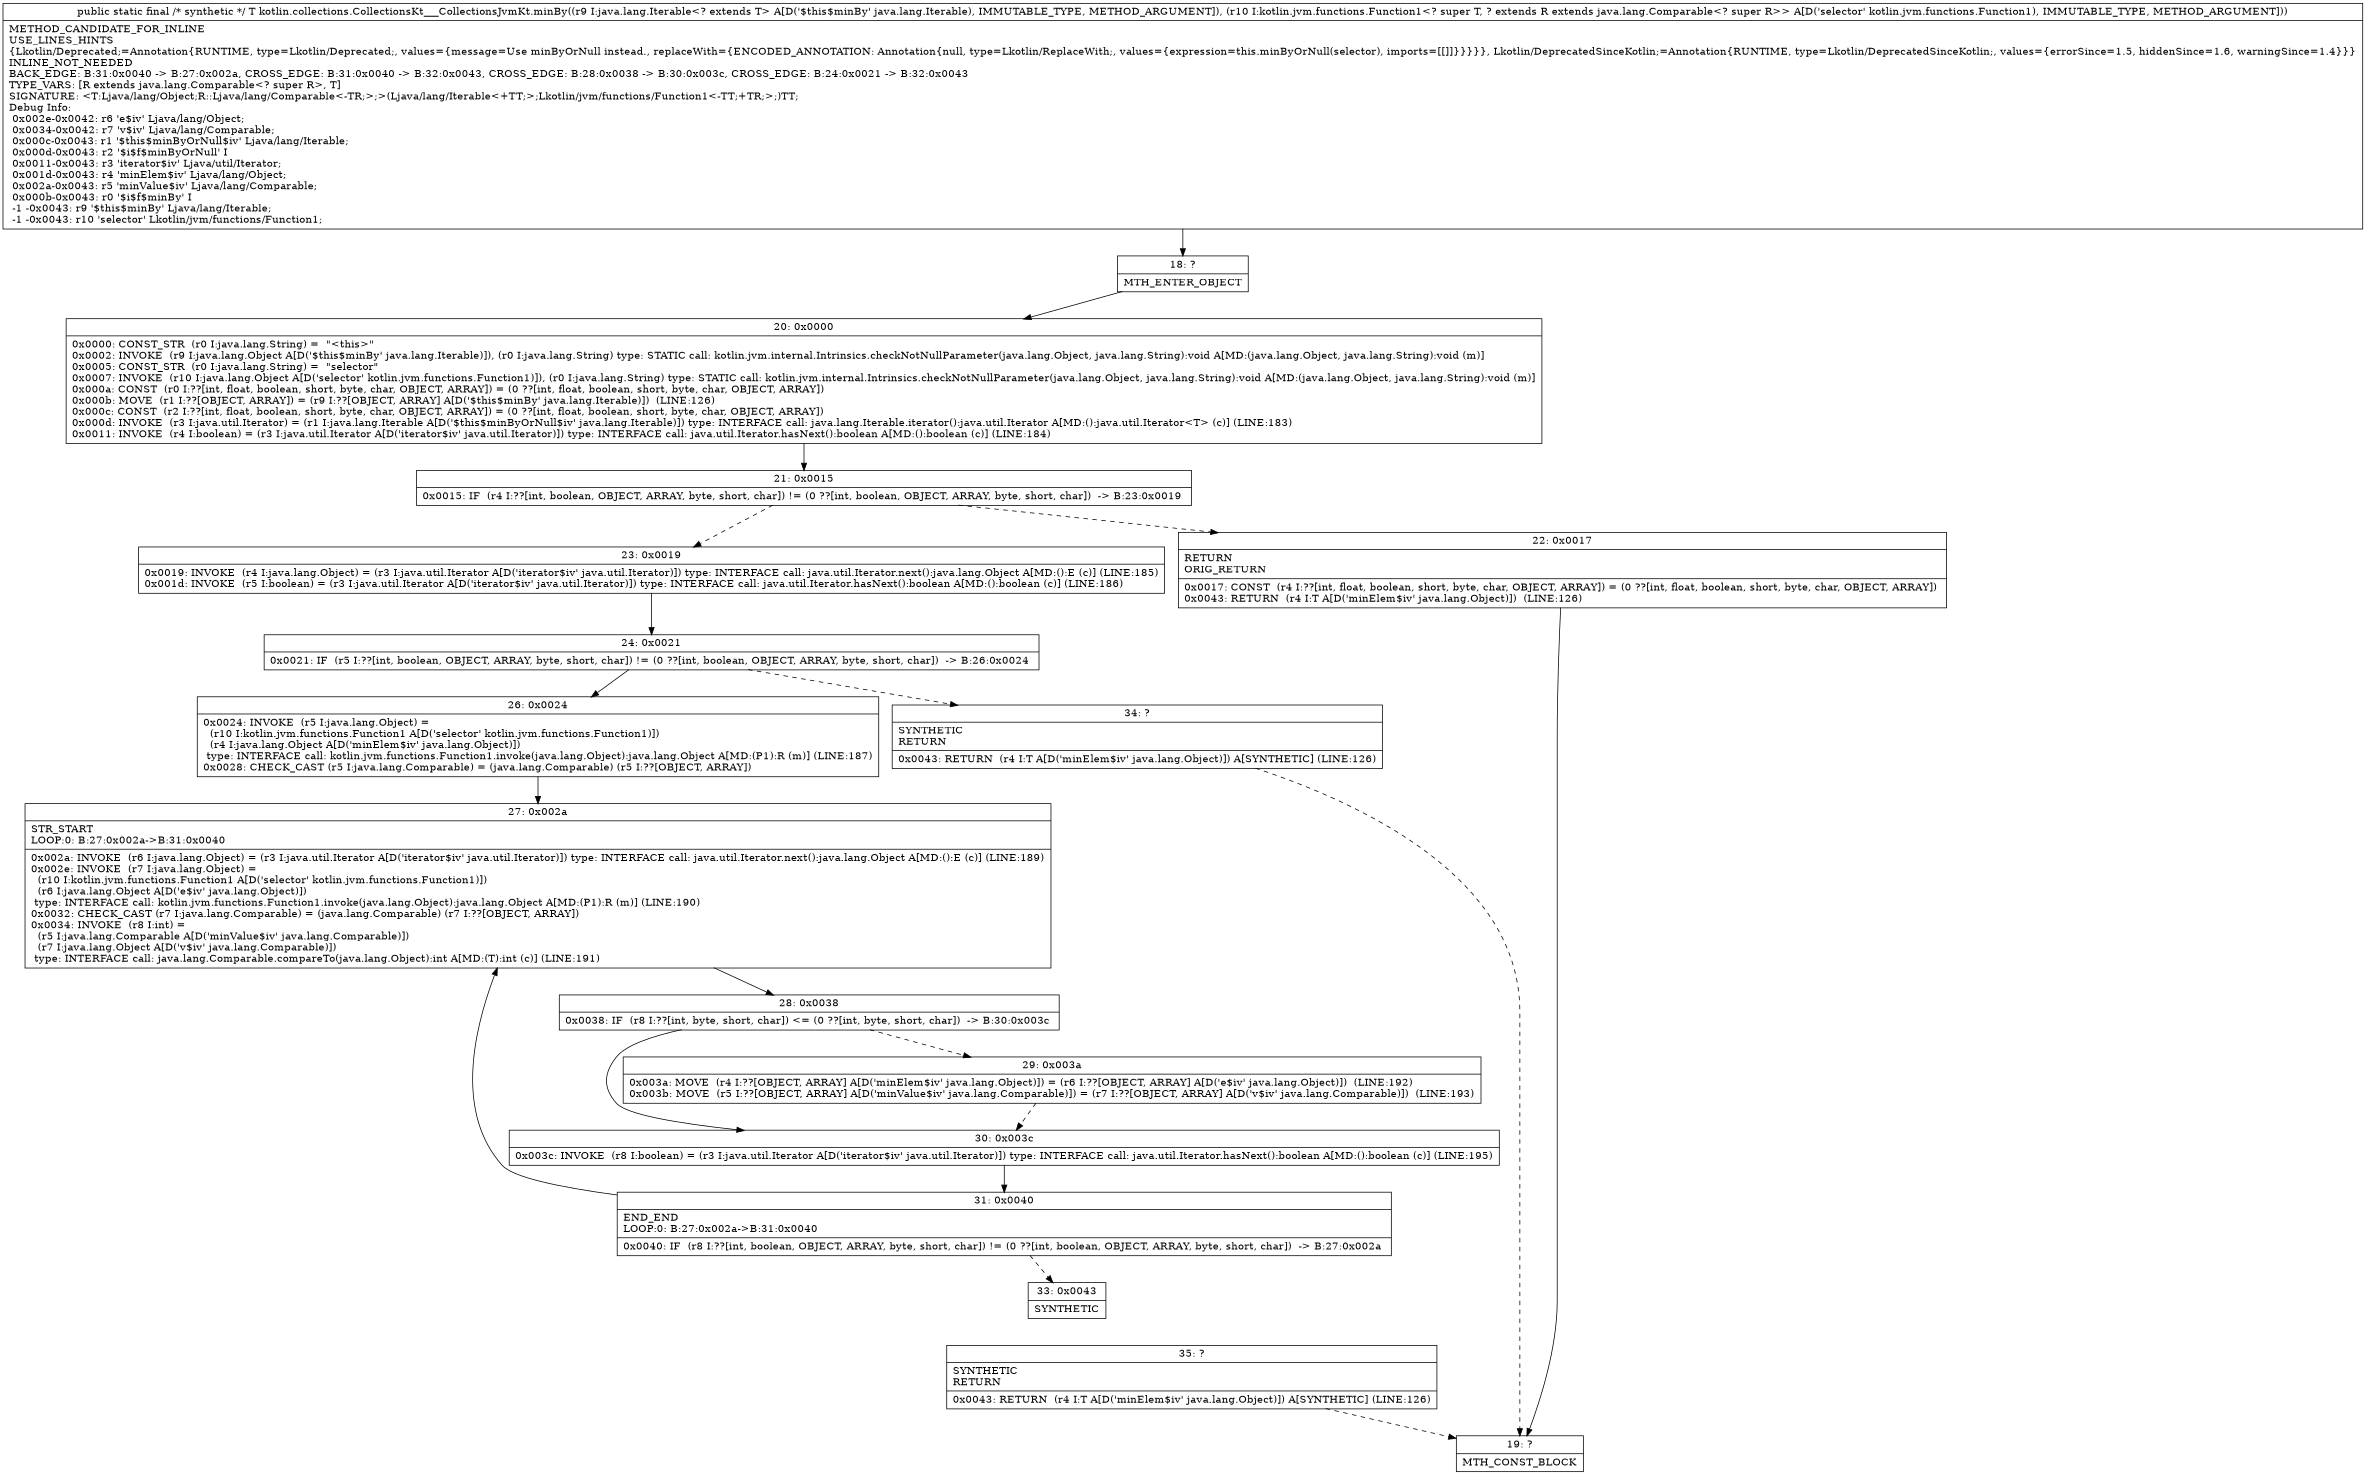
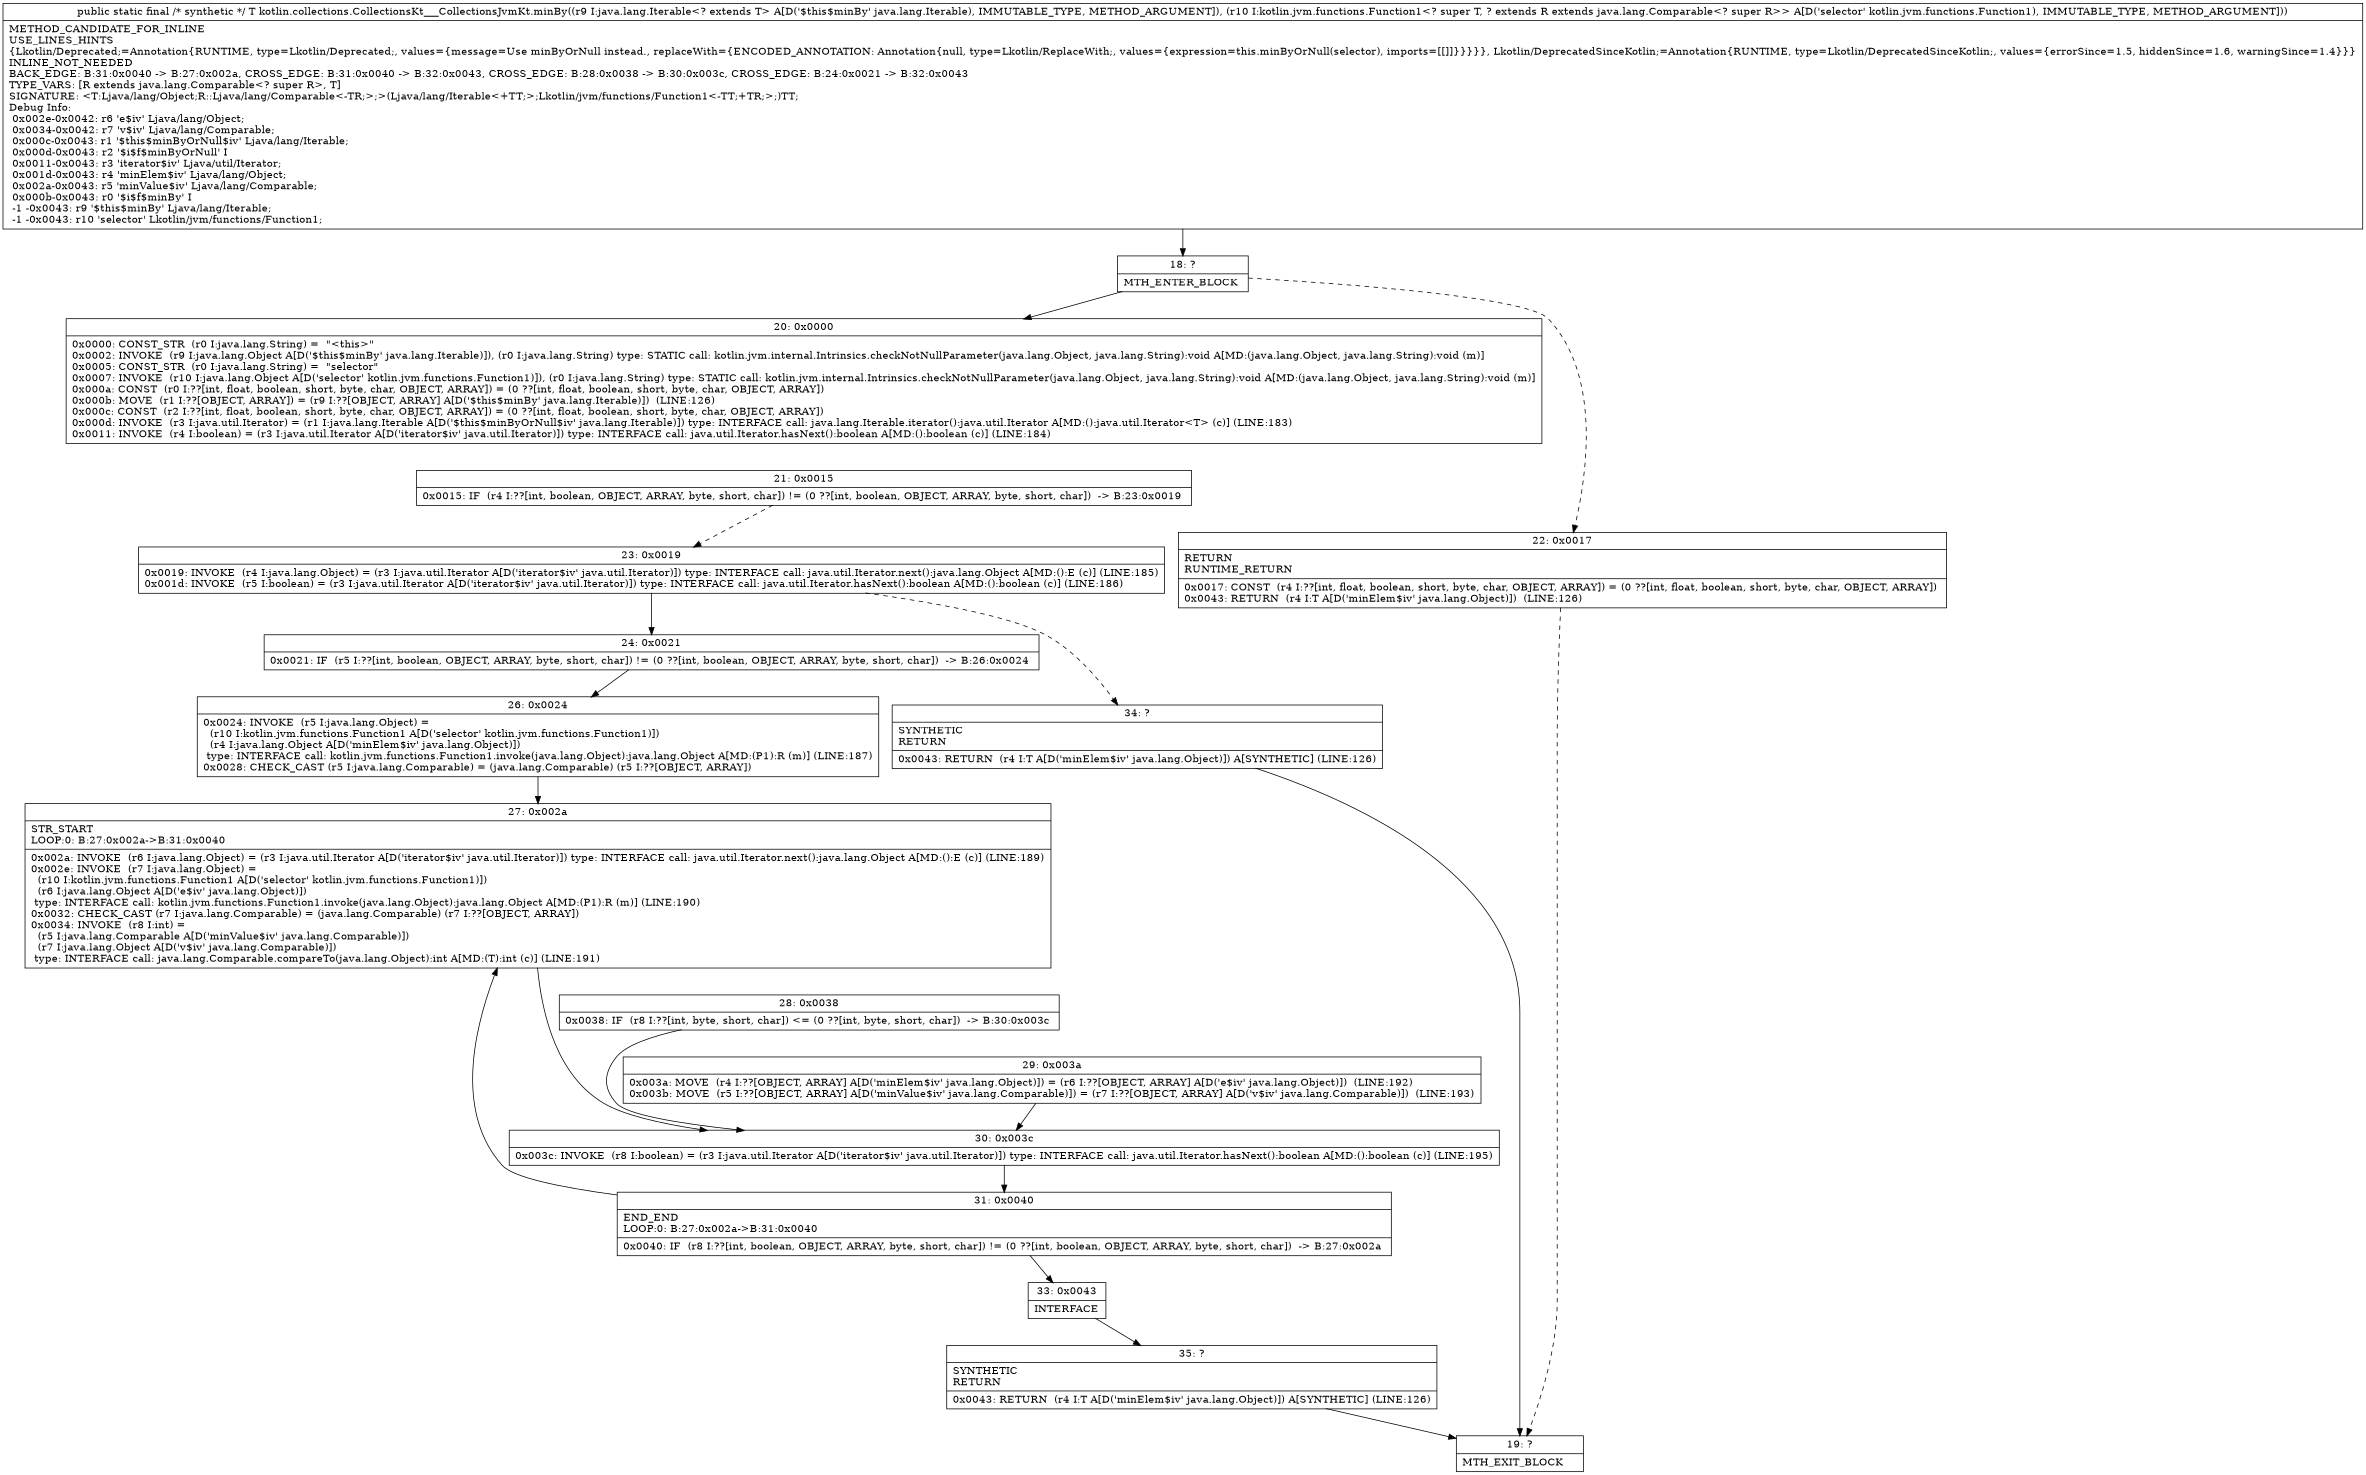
(1183, 282) -> (1181, 282)
(804, 453) -> none
(1085, 519) -> (1507, 304)
(1225, 569) -> (1239, 569)
(849, 687) -> (1003, 619)
(740, 980) -> (582, 1085)
(1557, 1020) -> (1557, 1020)
(1520, 1029) -> (1520, 1029)
(917, 1043) -> none
(1028, 1114) -> (1028, 1114)
(1039, 1266) -> (1039, 1266)
(1067, 1309) -> (1067, 1309)
none -> (1115, 1330)
(1387, 1423) -> (1387, 1423)
(1520, 1462) -> (1513, 1462)
